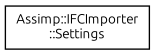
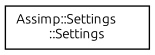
(77, 28) -> (77, 28)
